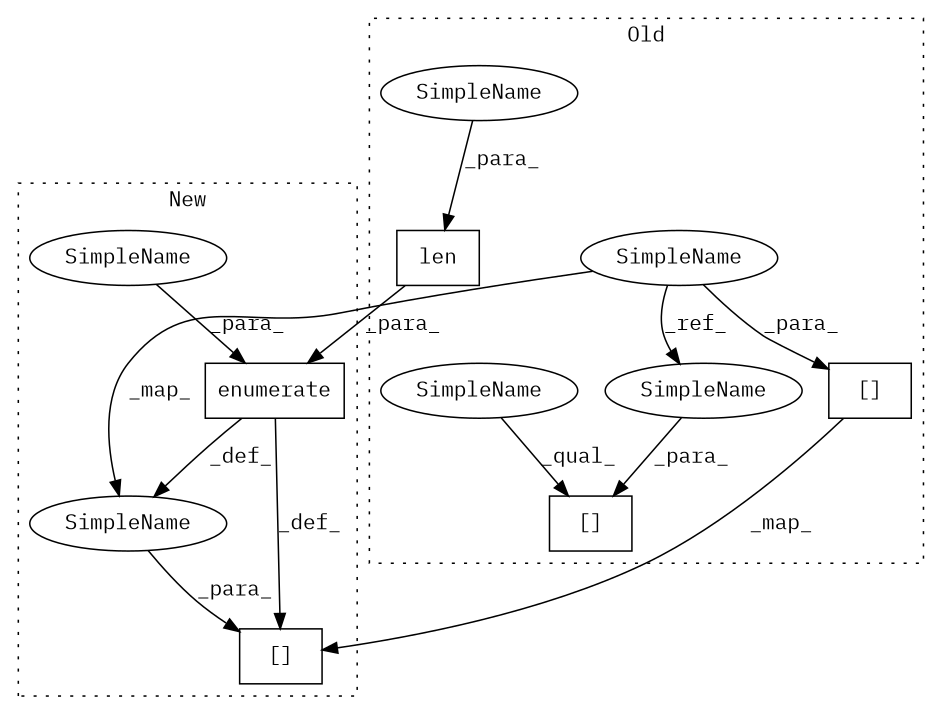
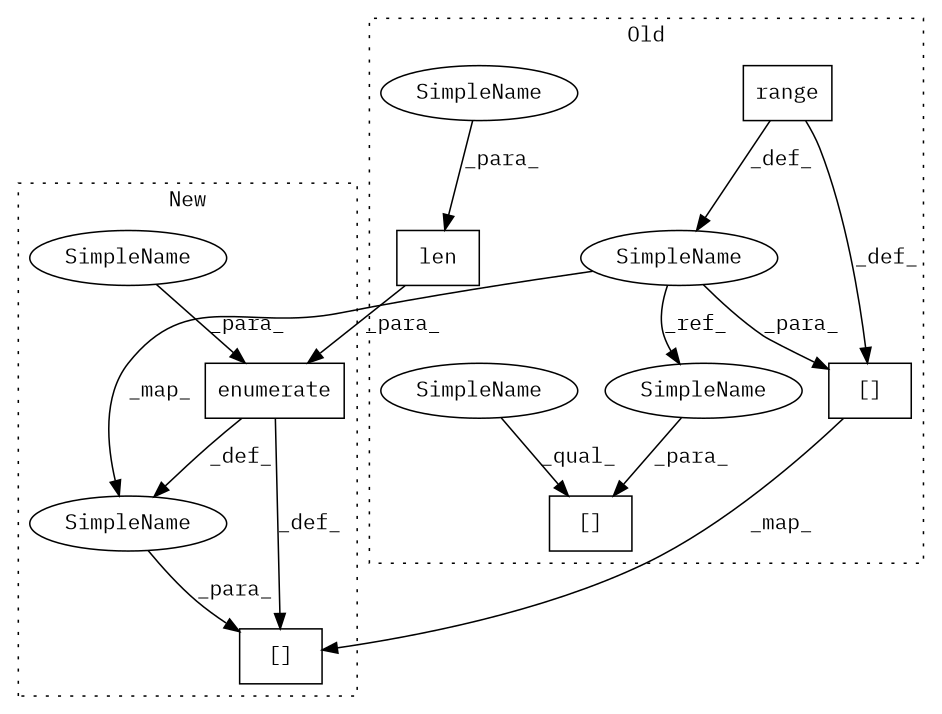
none -> (788, 93)
